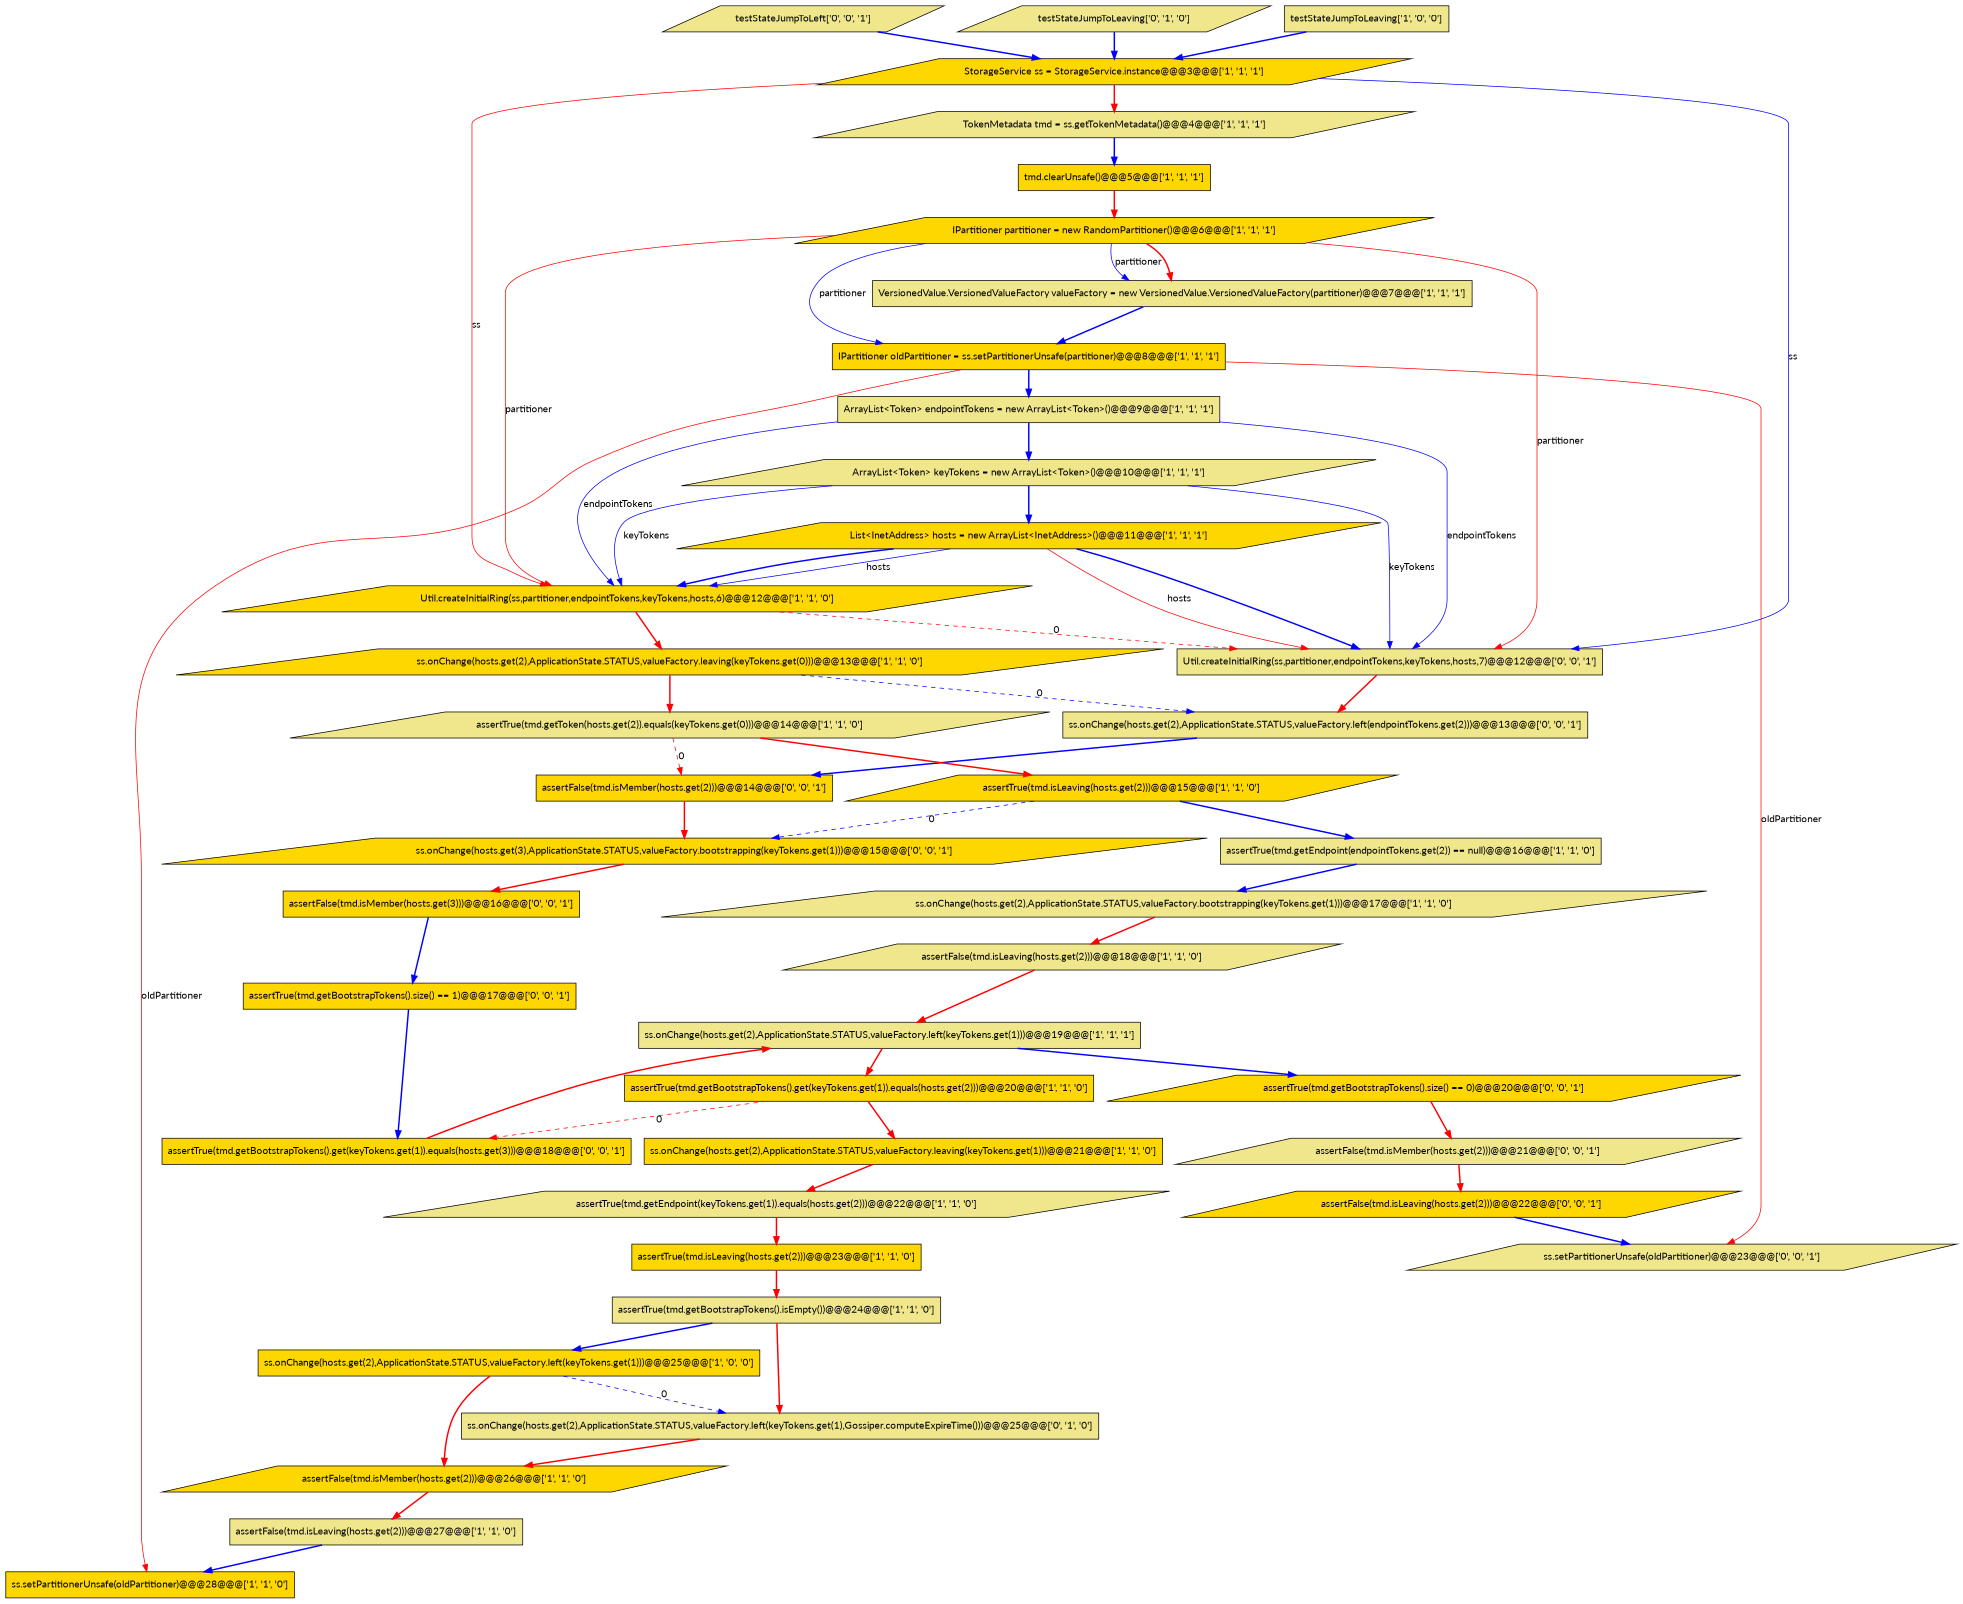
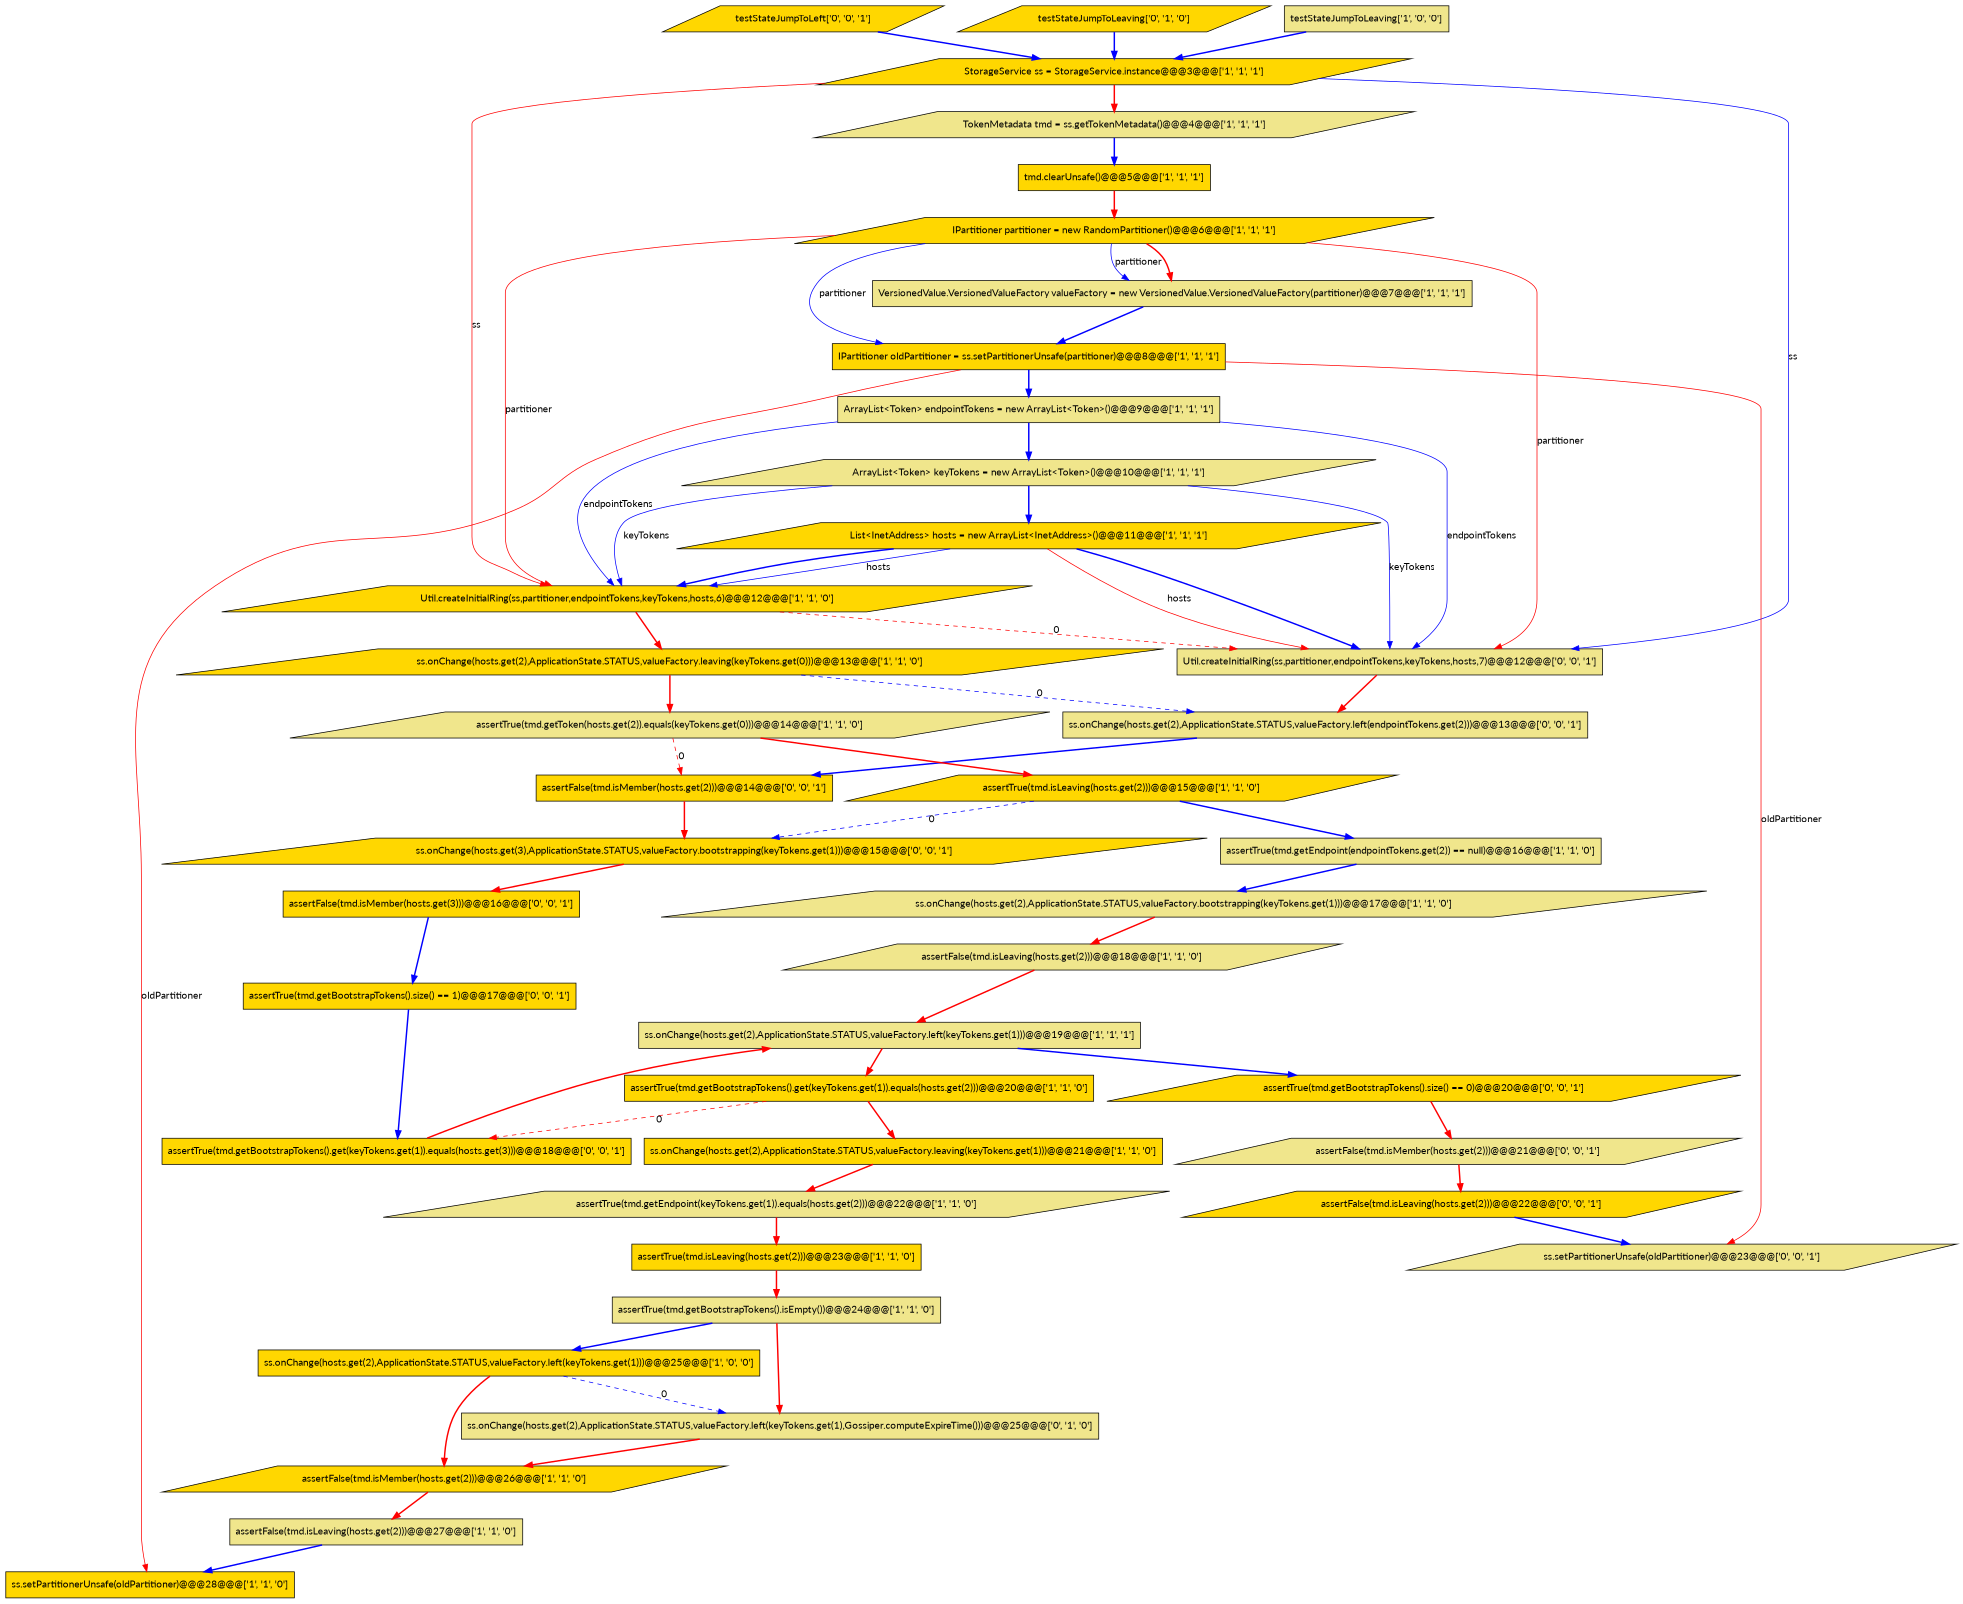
(803, 19) -> (803, 19)
(1114, 19) -> (1114, 19)
